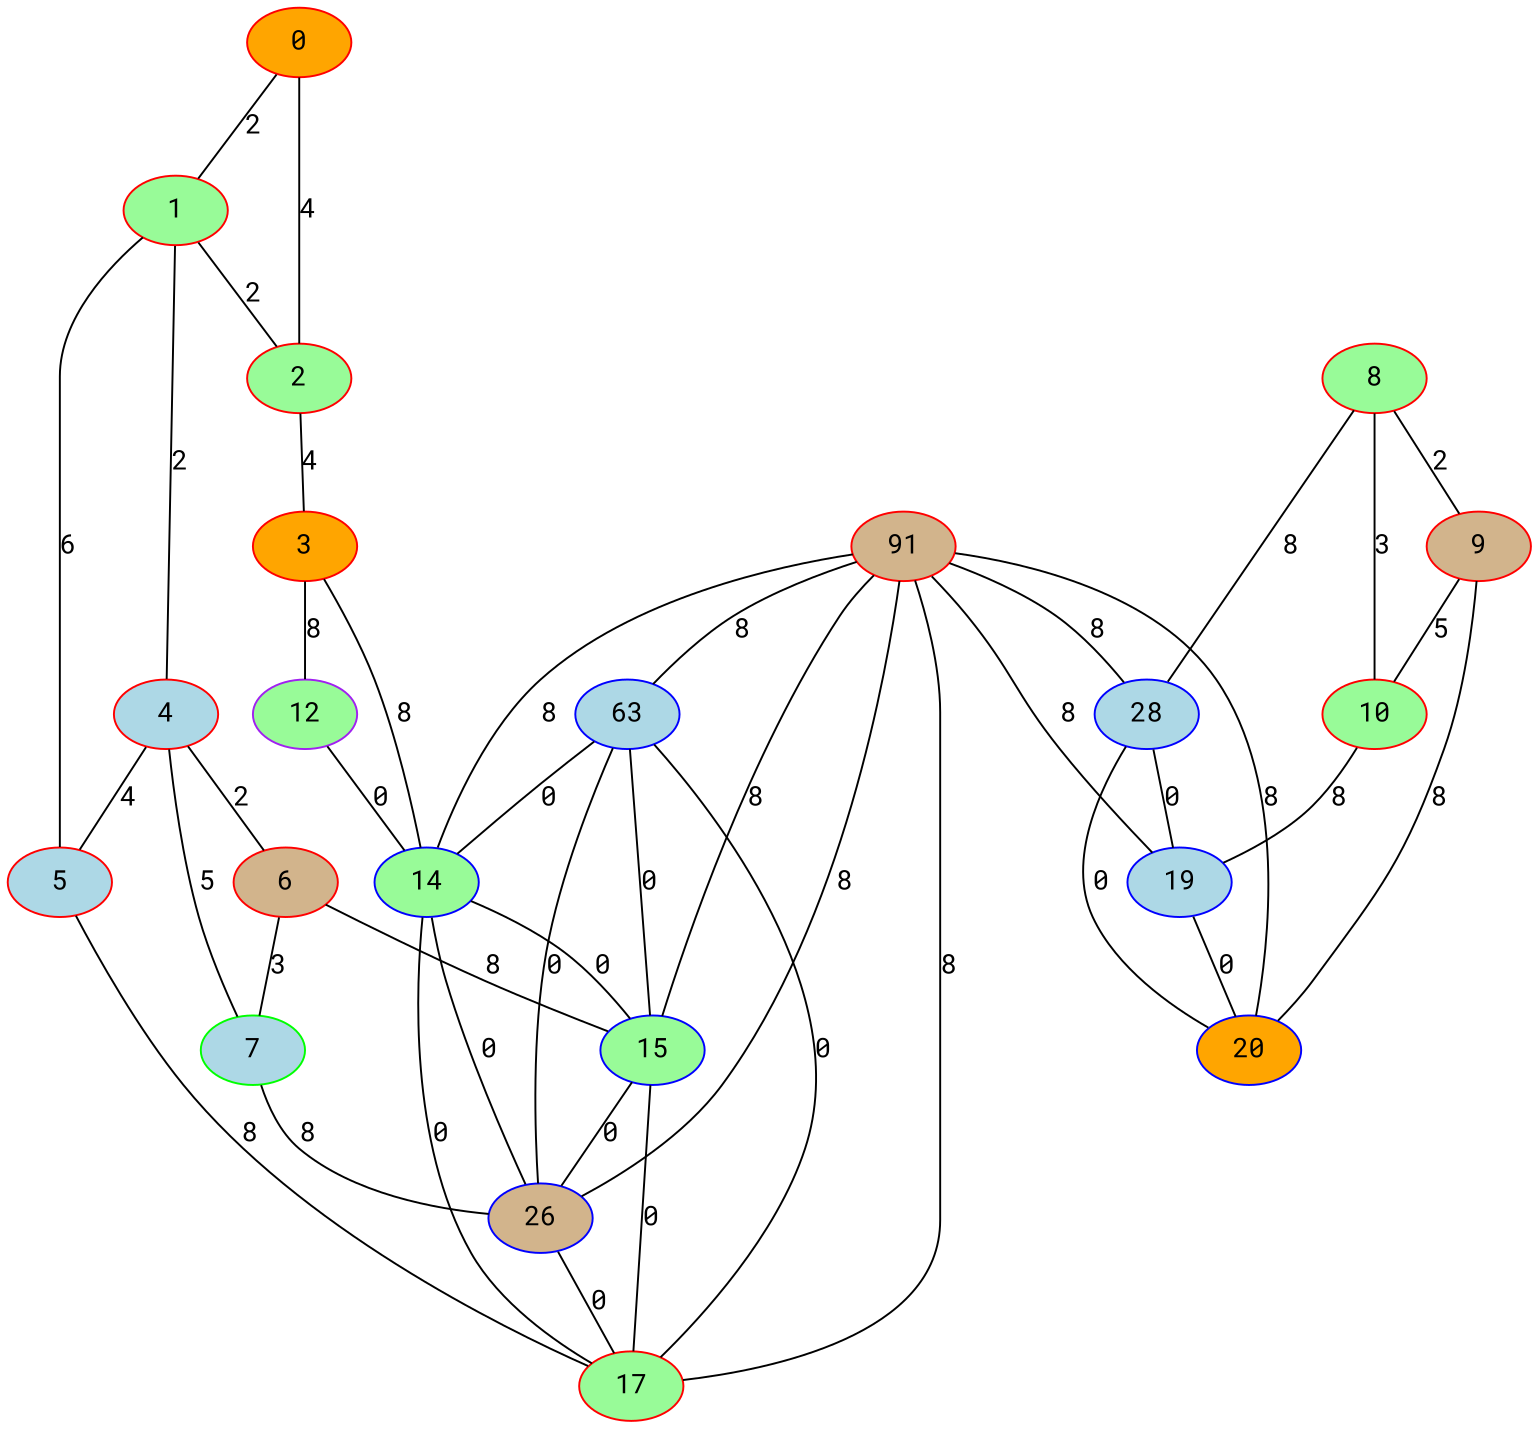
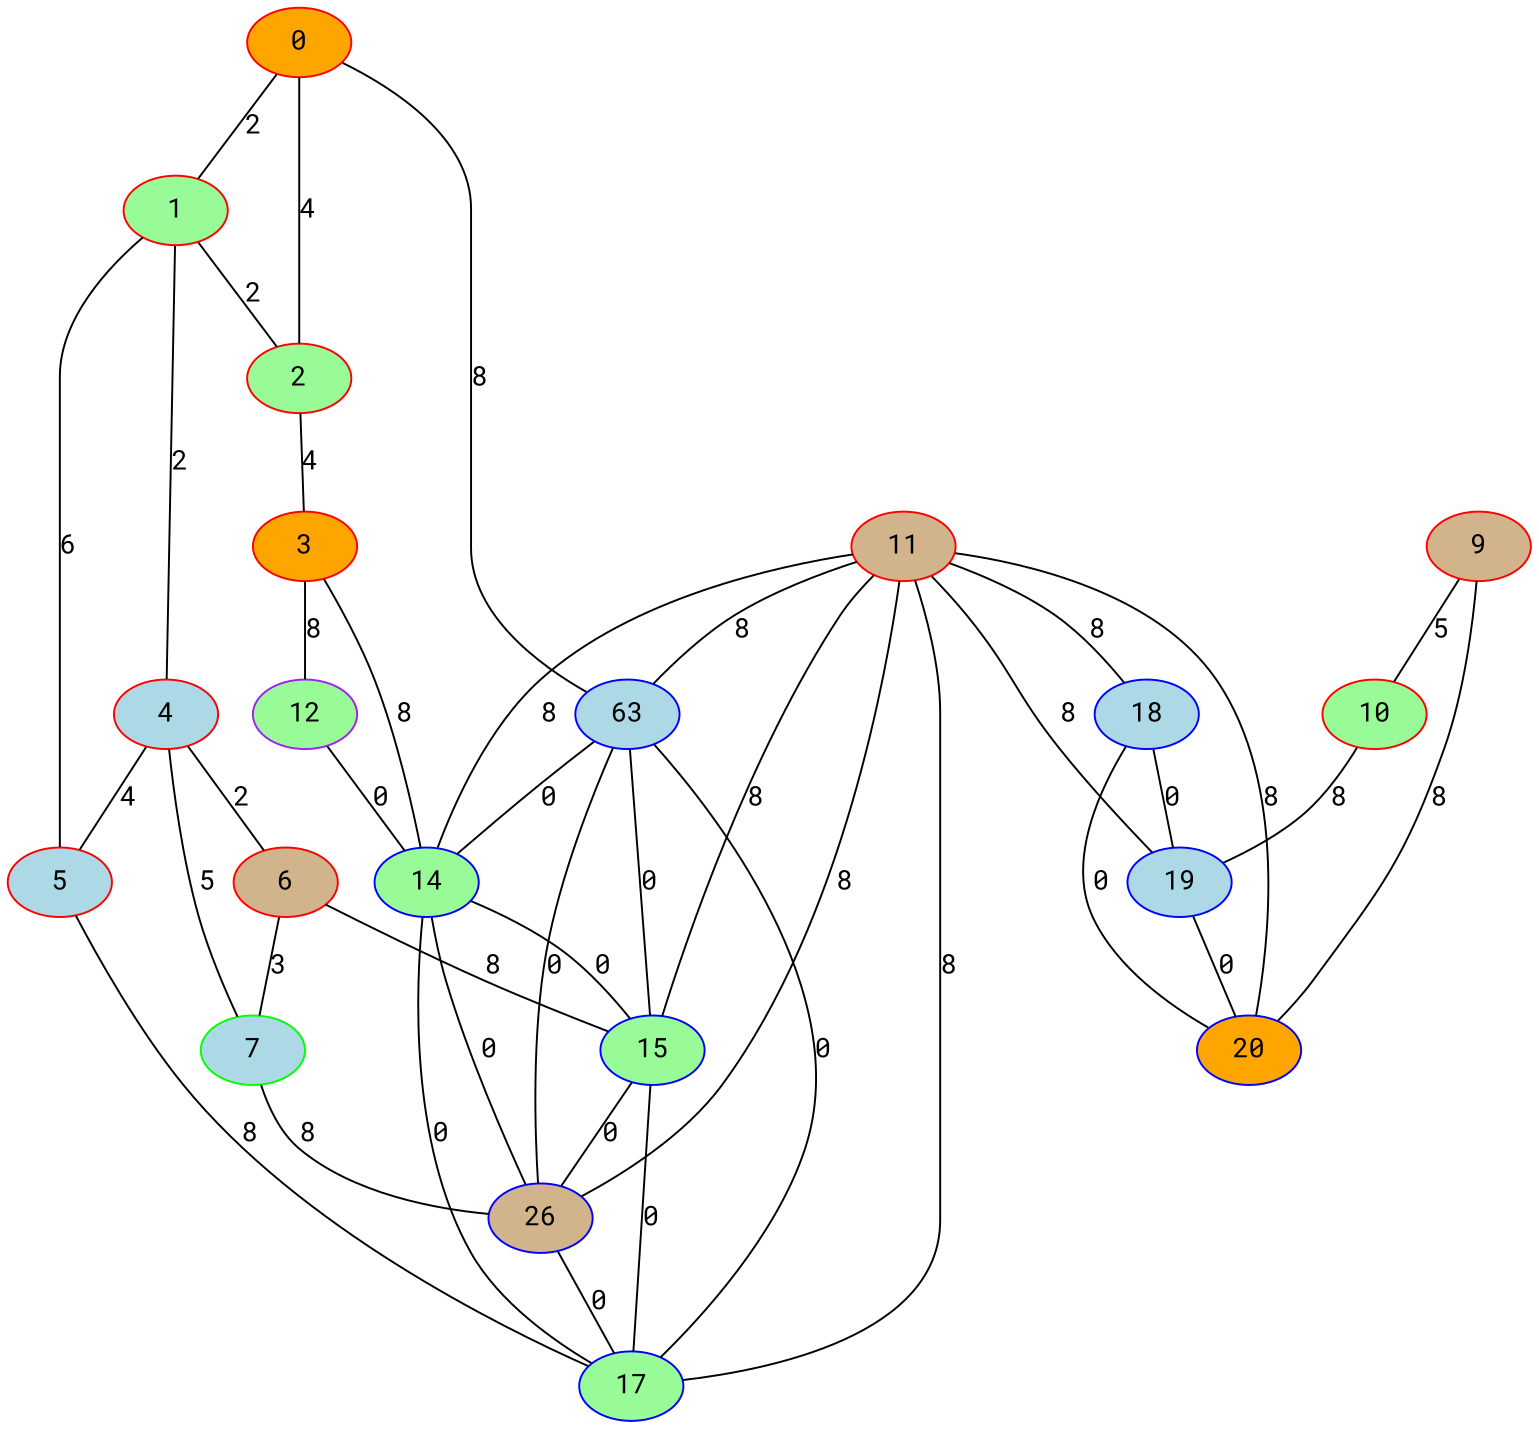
none -> (471, 373)
(1375, 378) -> none
(904, 546) -> (904, 546)
(1147, 714) -> (1147, 714)
(631, 1386) -> (631, 1386)
